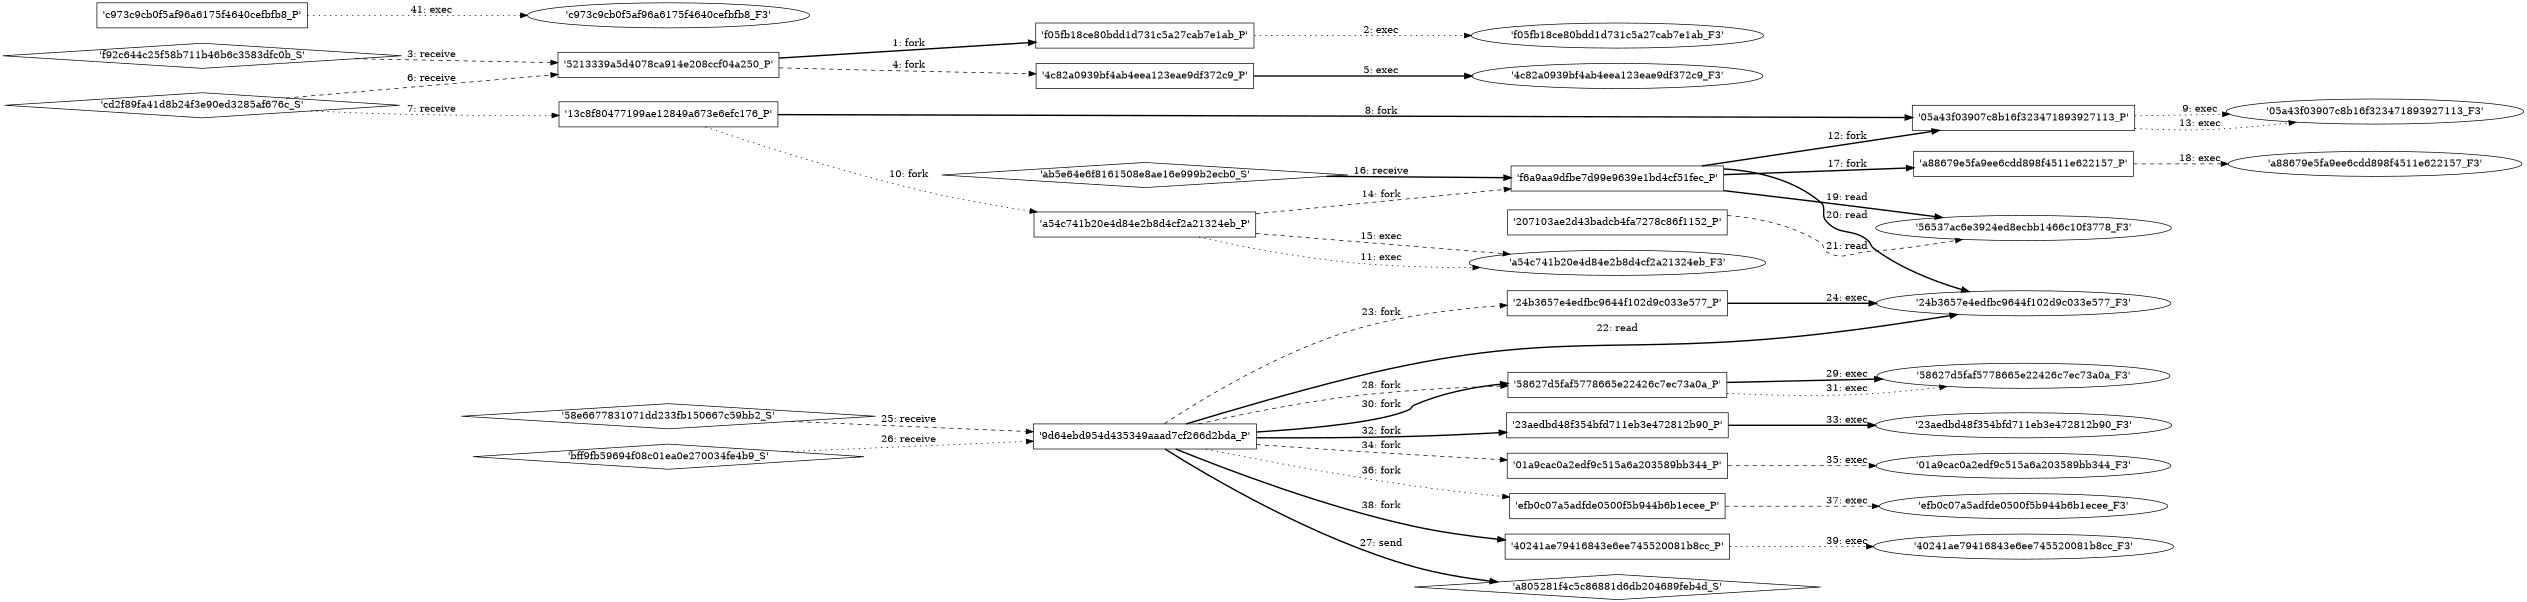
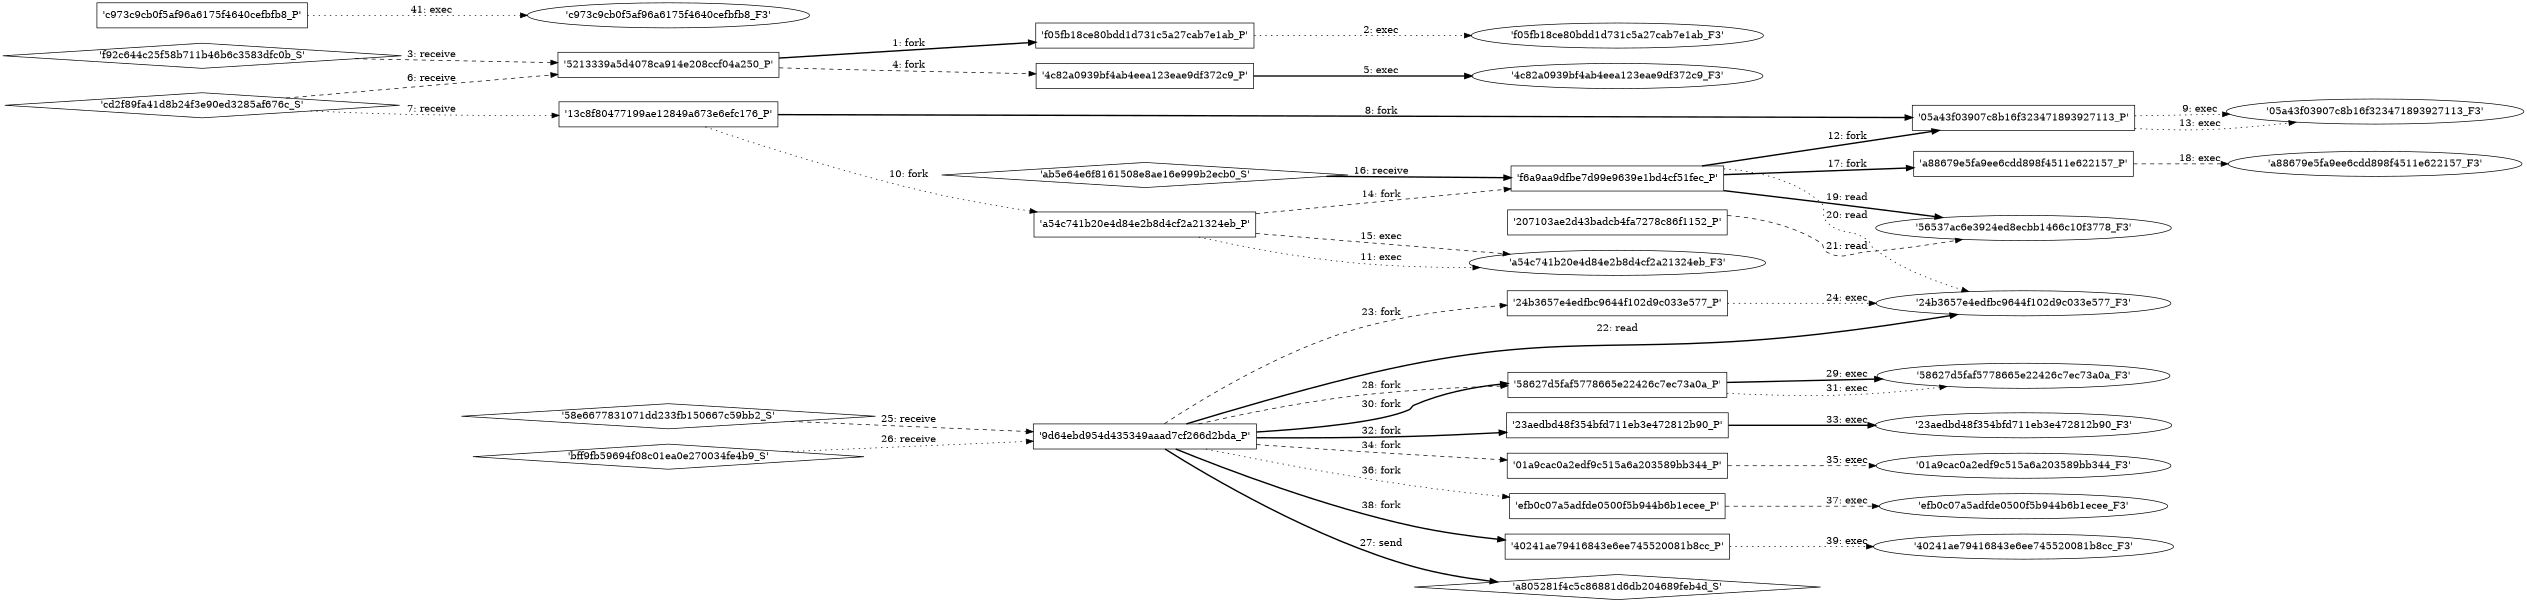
(1838, 230) -> (1838, 230)
(1798, 303) -> (1798, 303)
